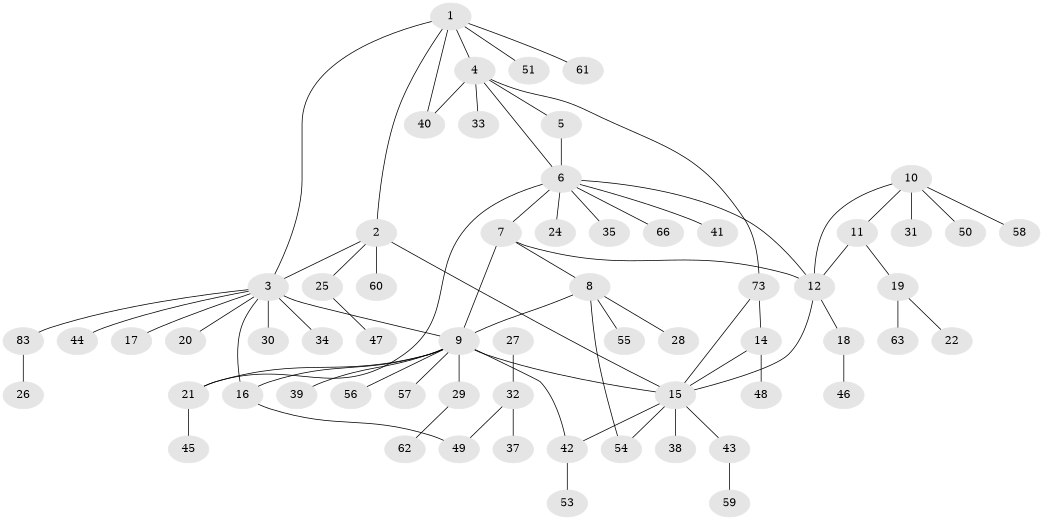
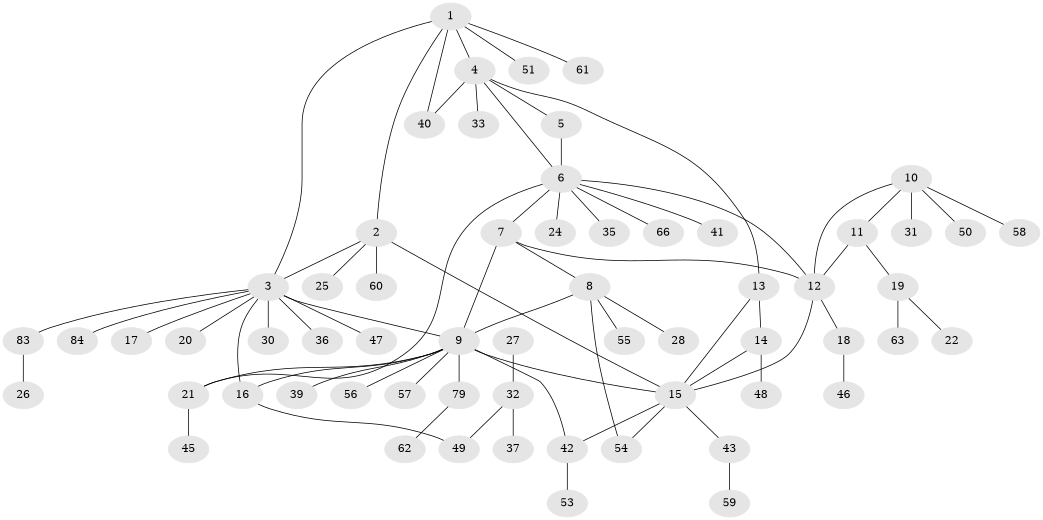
(759, 287) -> (759, 287)
(343, 308) -> (322, 314)
(77, 341) -> (77, 341)
(322, 341) -> (322, 341)
(459, 395) -> (459, 395)
(675, 449) -> none
